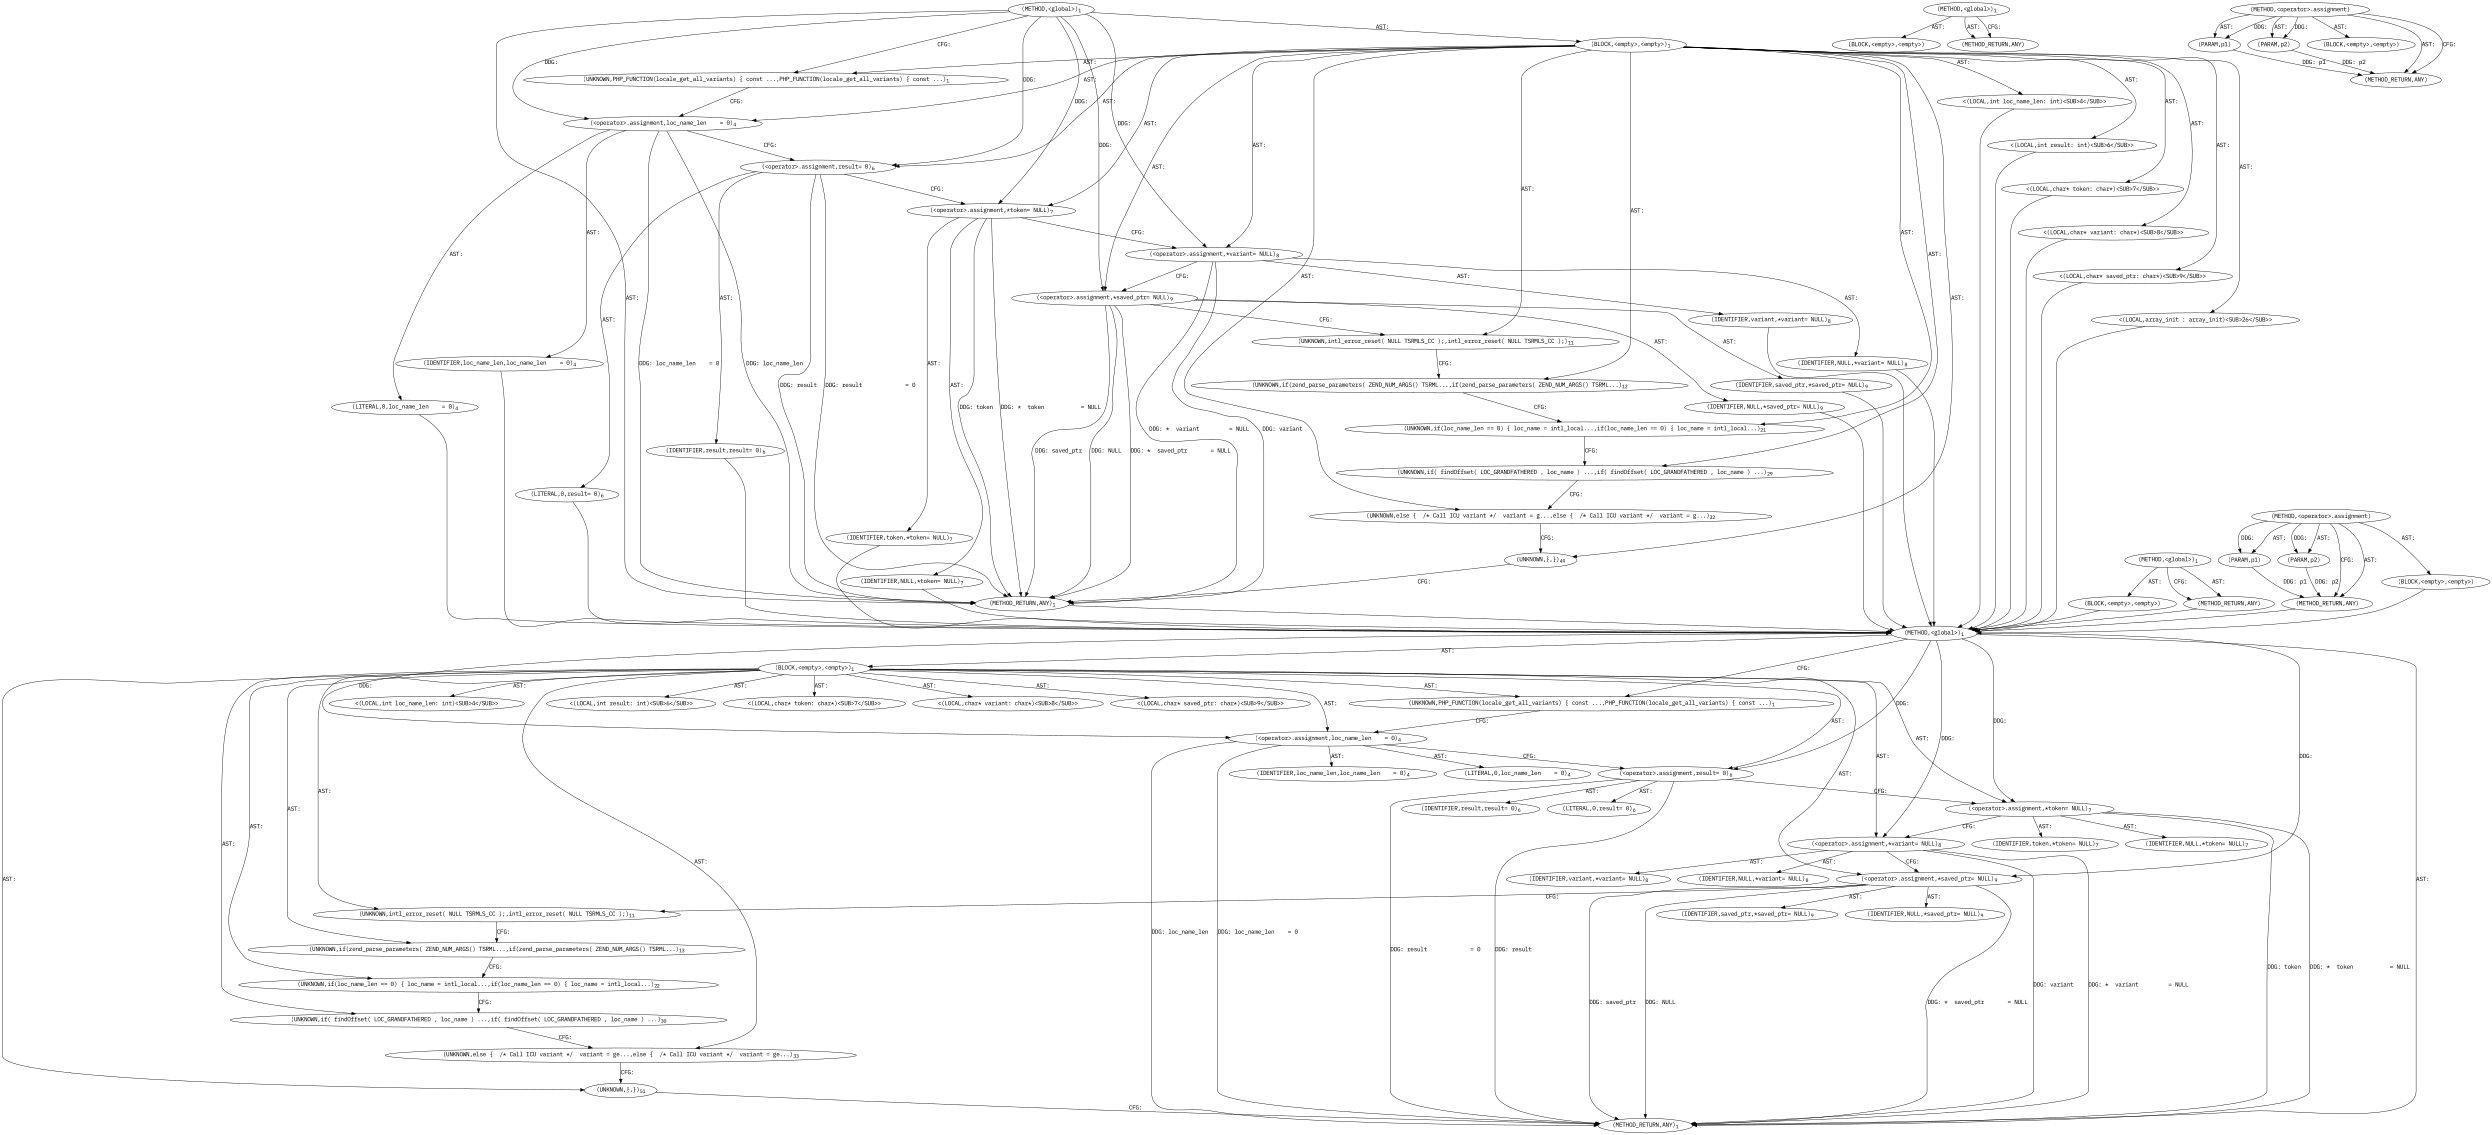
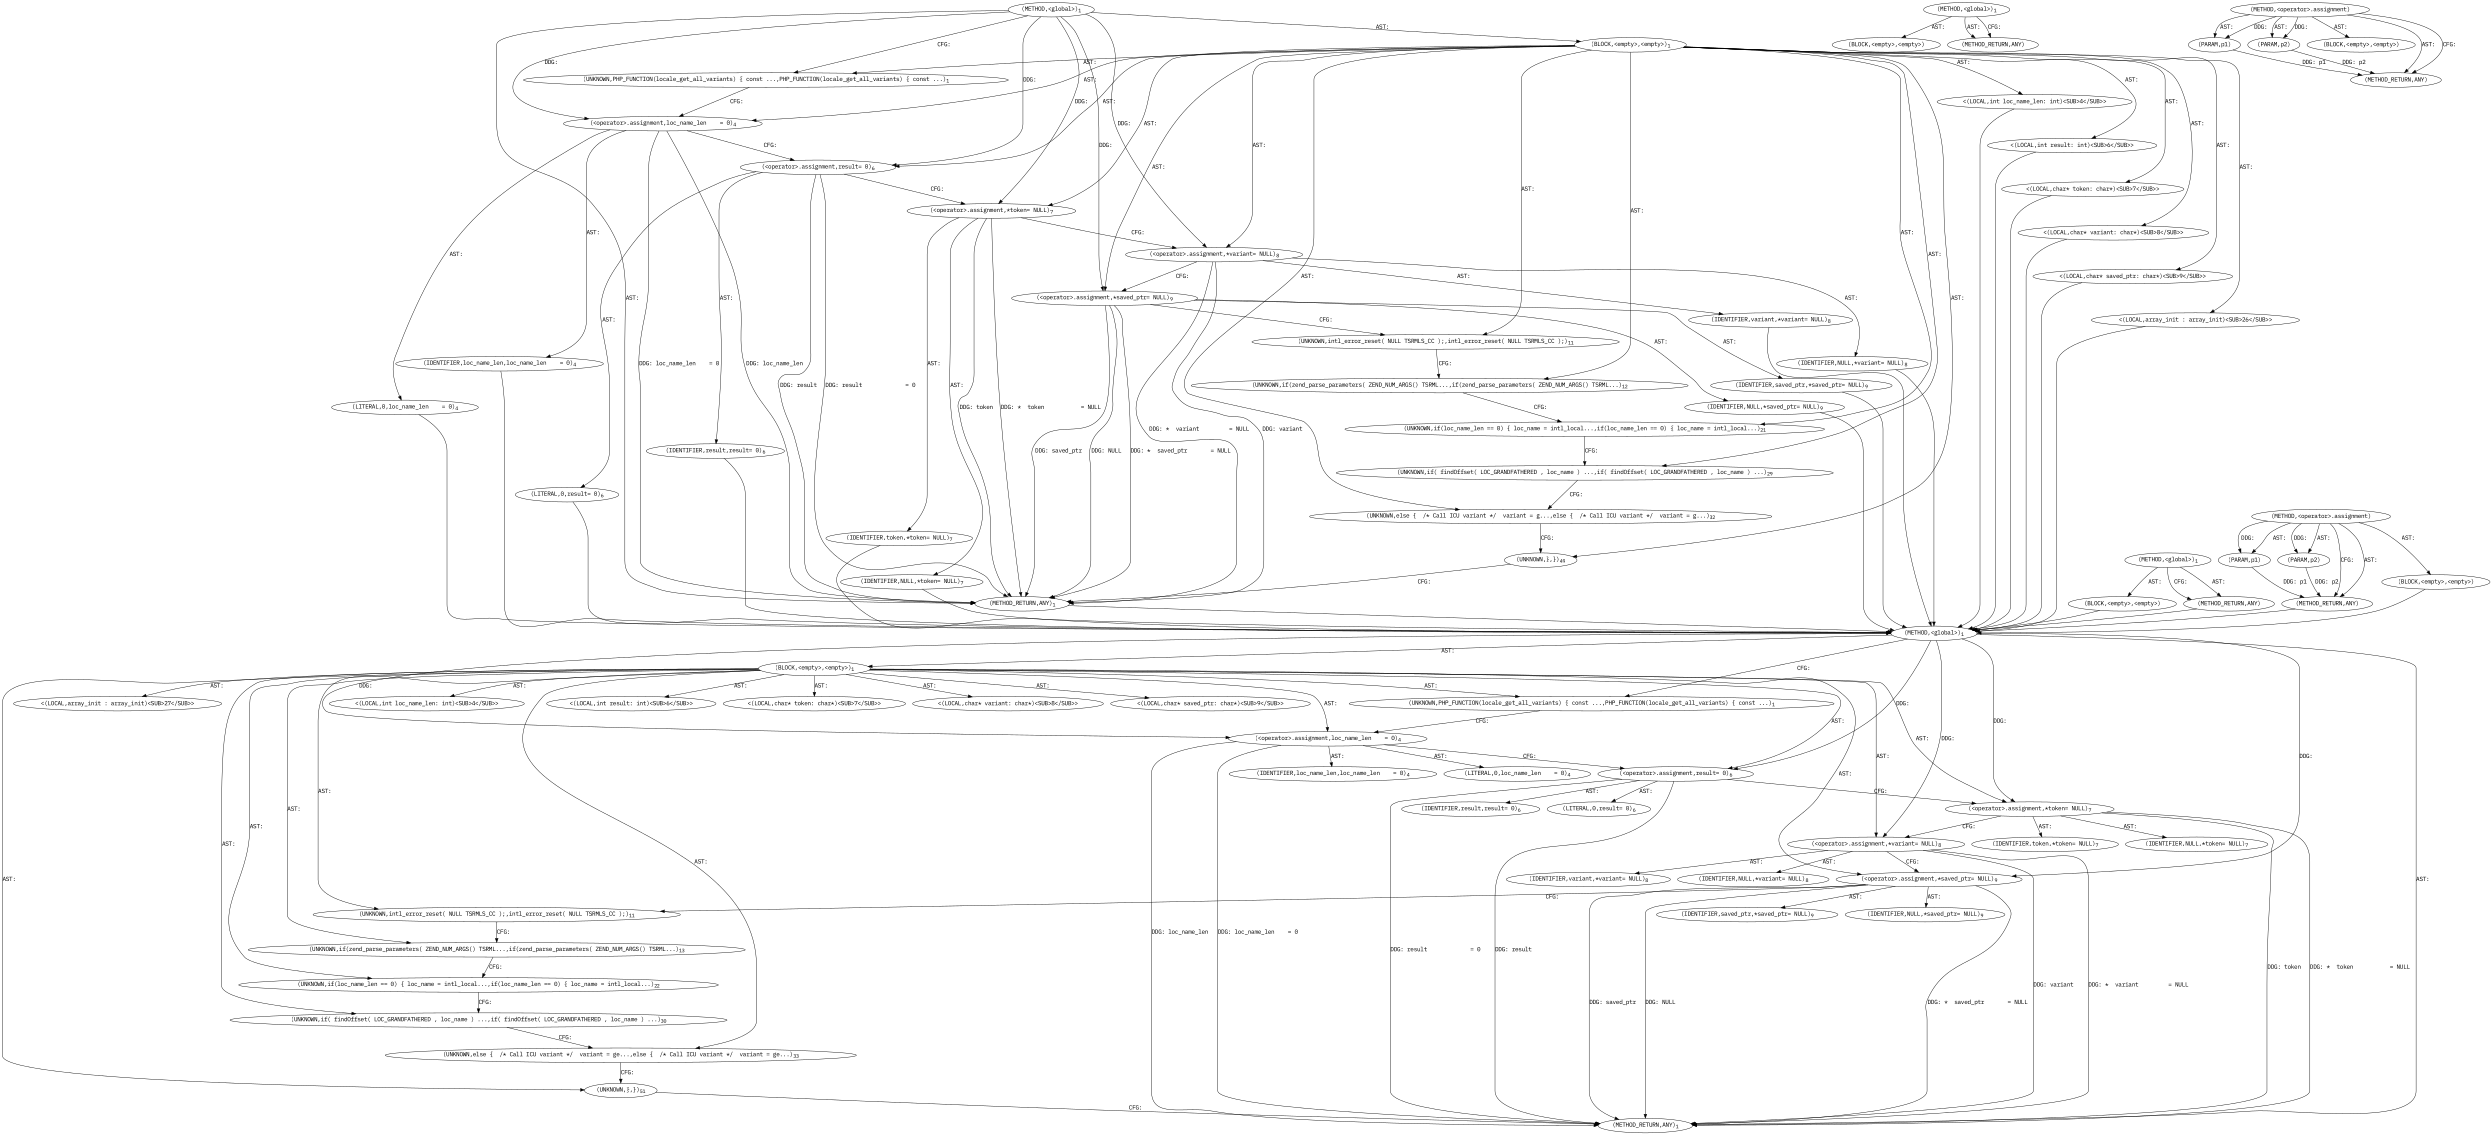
none -> (118, 704)
